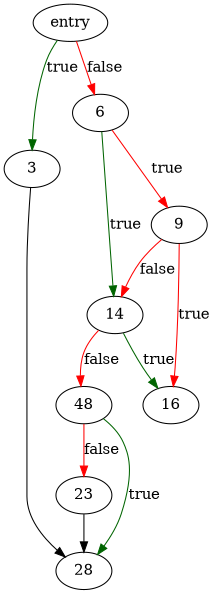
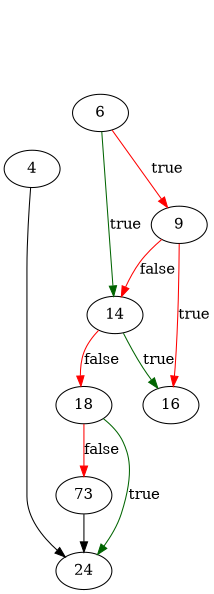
(70, 23) -> none
(32, 169) -> (32, 169)
(84, 405) -> (84, 405)
(84, 495) -> (84, 495)
(84, 571) -> (84, 571)
